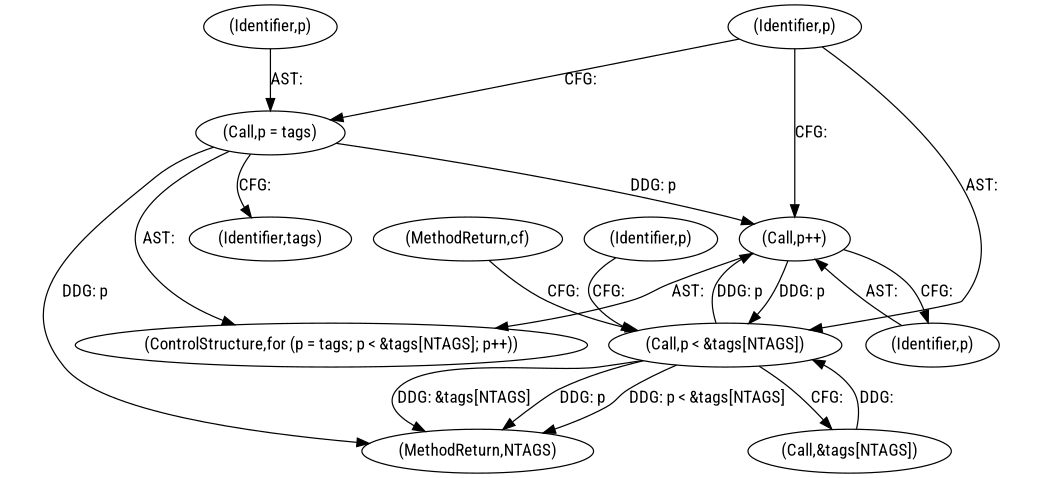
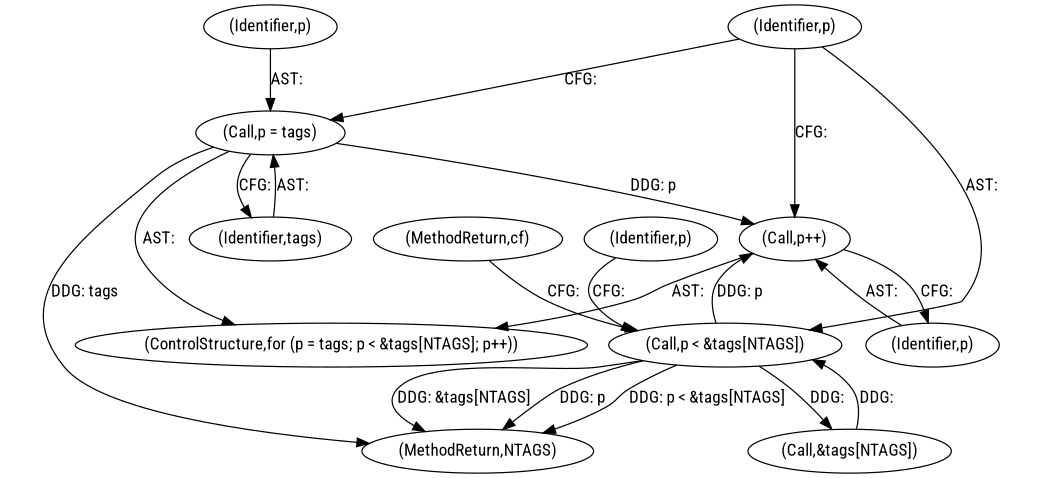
none -> (275, 192)
(775, 289) -> none
(85, 292) -> (85, 292)
(829, 398) -> (829, 398)
